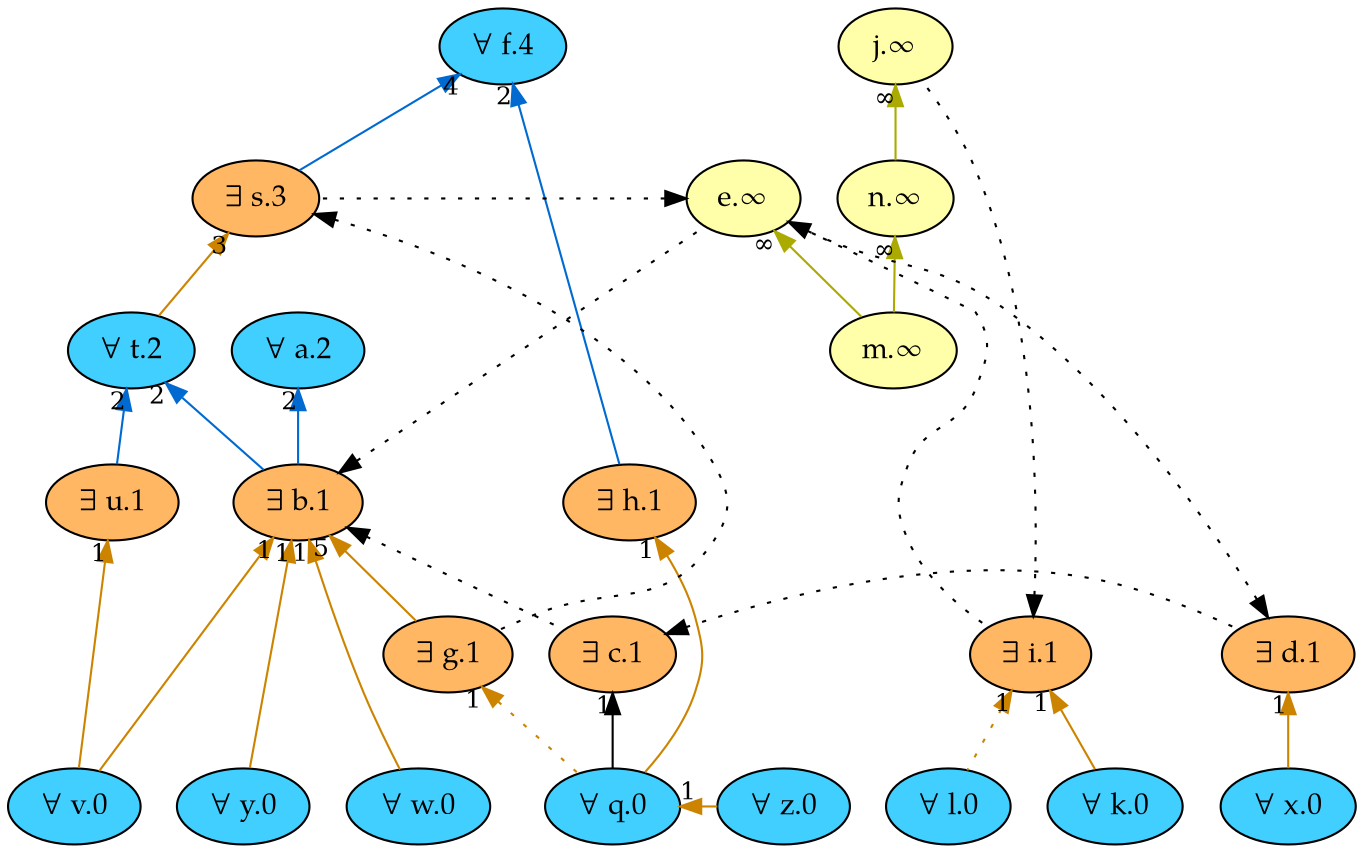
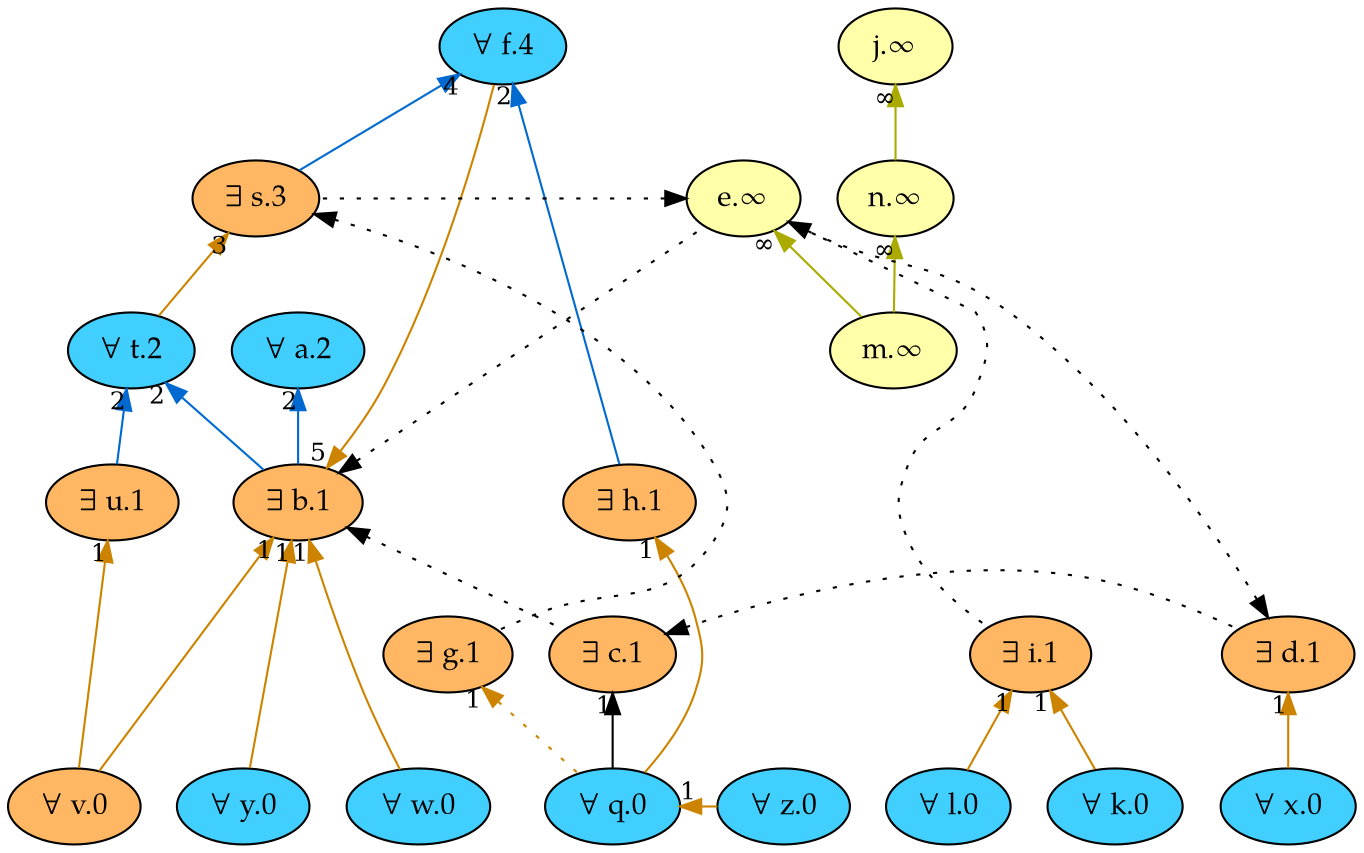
(1022, 341) -> none
(381, 586) -> (433, 275)
(984, 740) -> (984, 740)
(74, 806) -> (74, 806)
